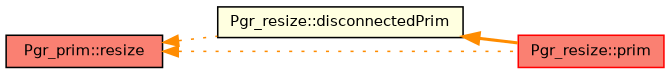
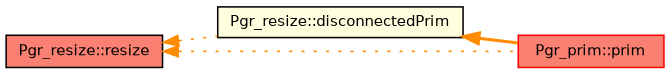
(84, 51) -> (84, 51)
(591, 51) -> (591, 51)
